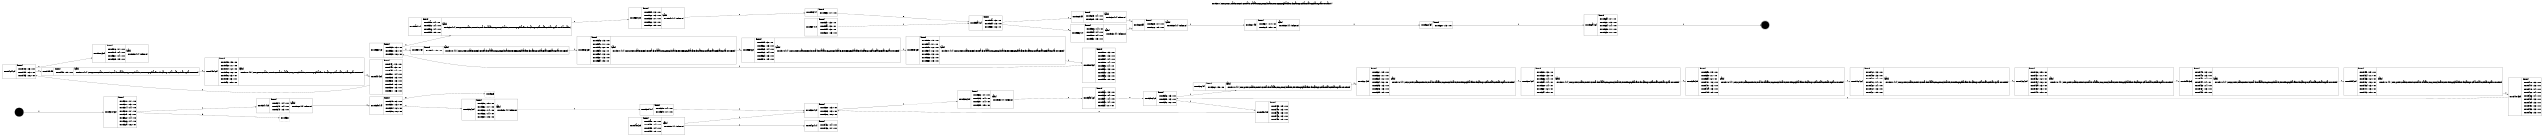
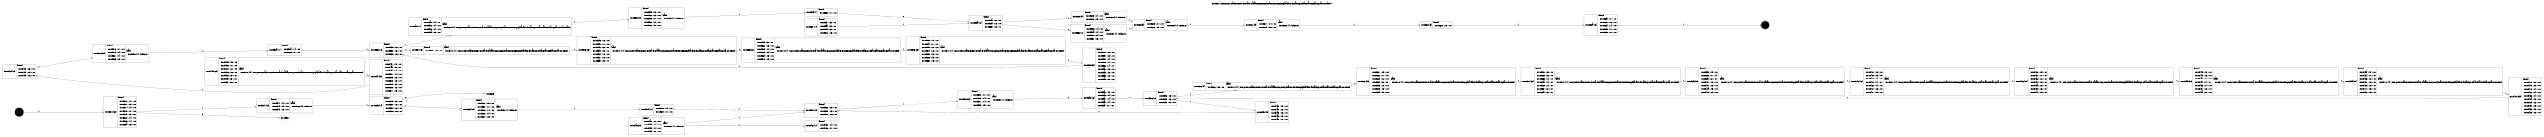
none -> (284, 50)
(120, 72) -> none
